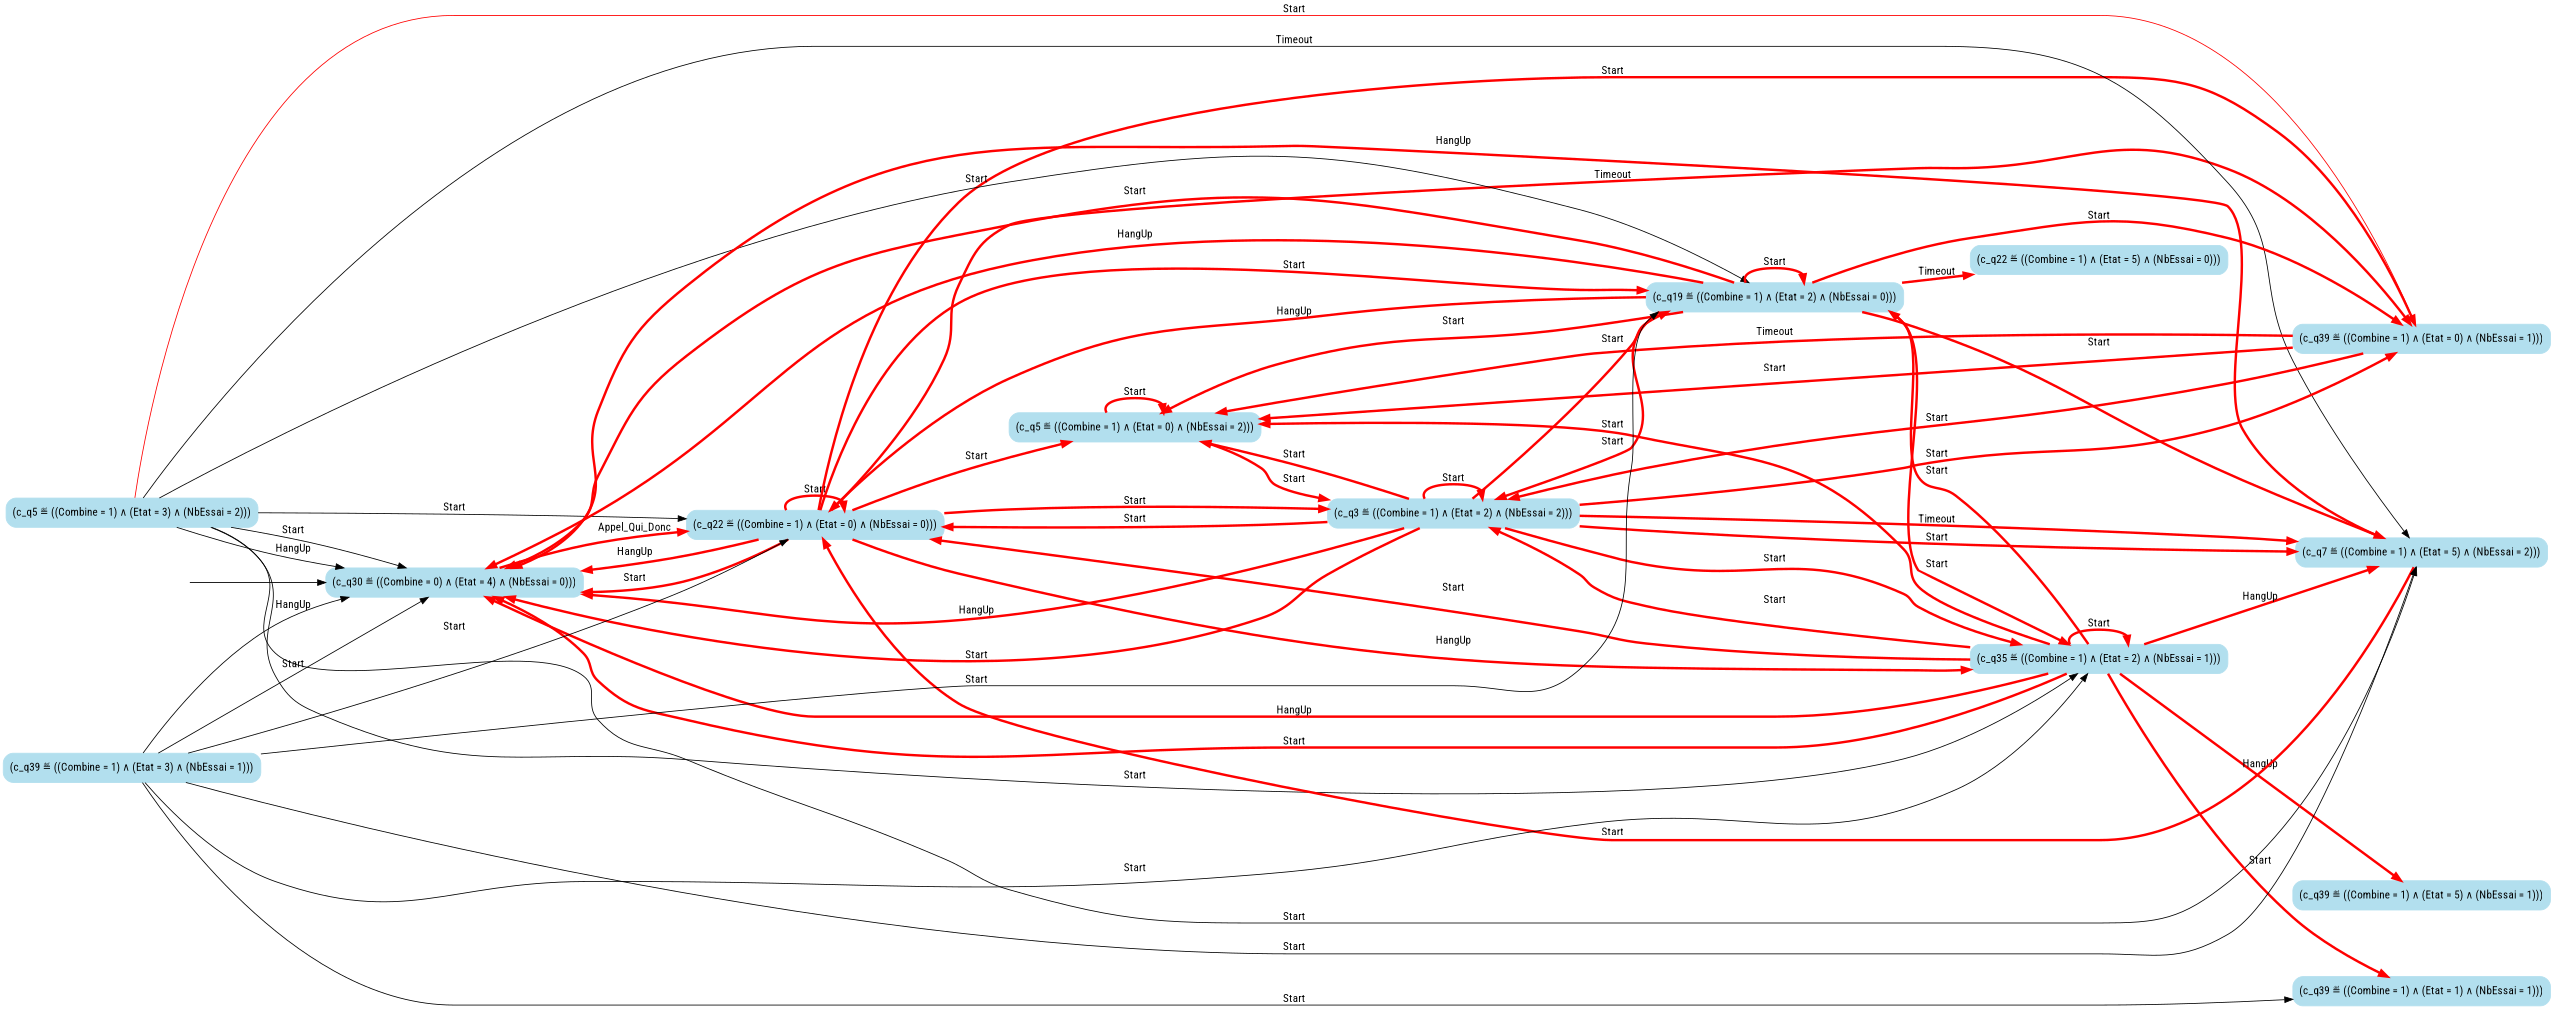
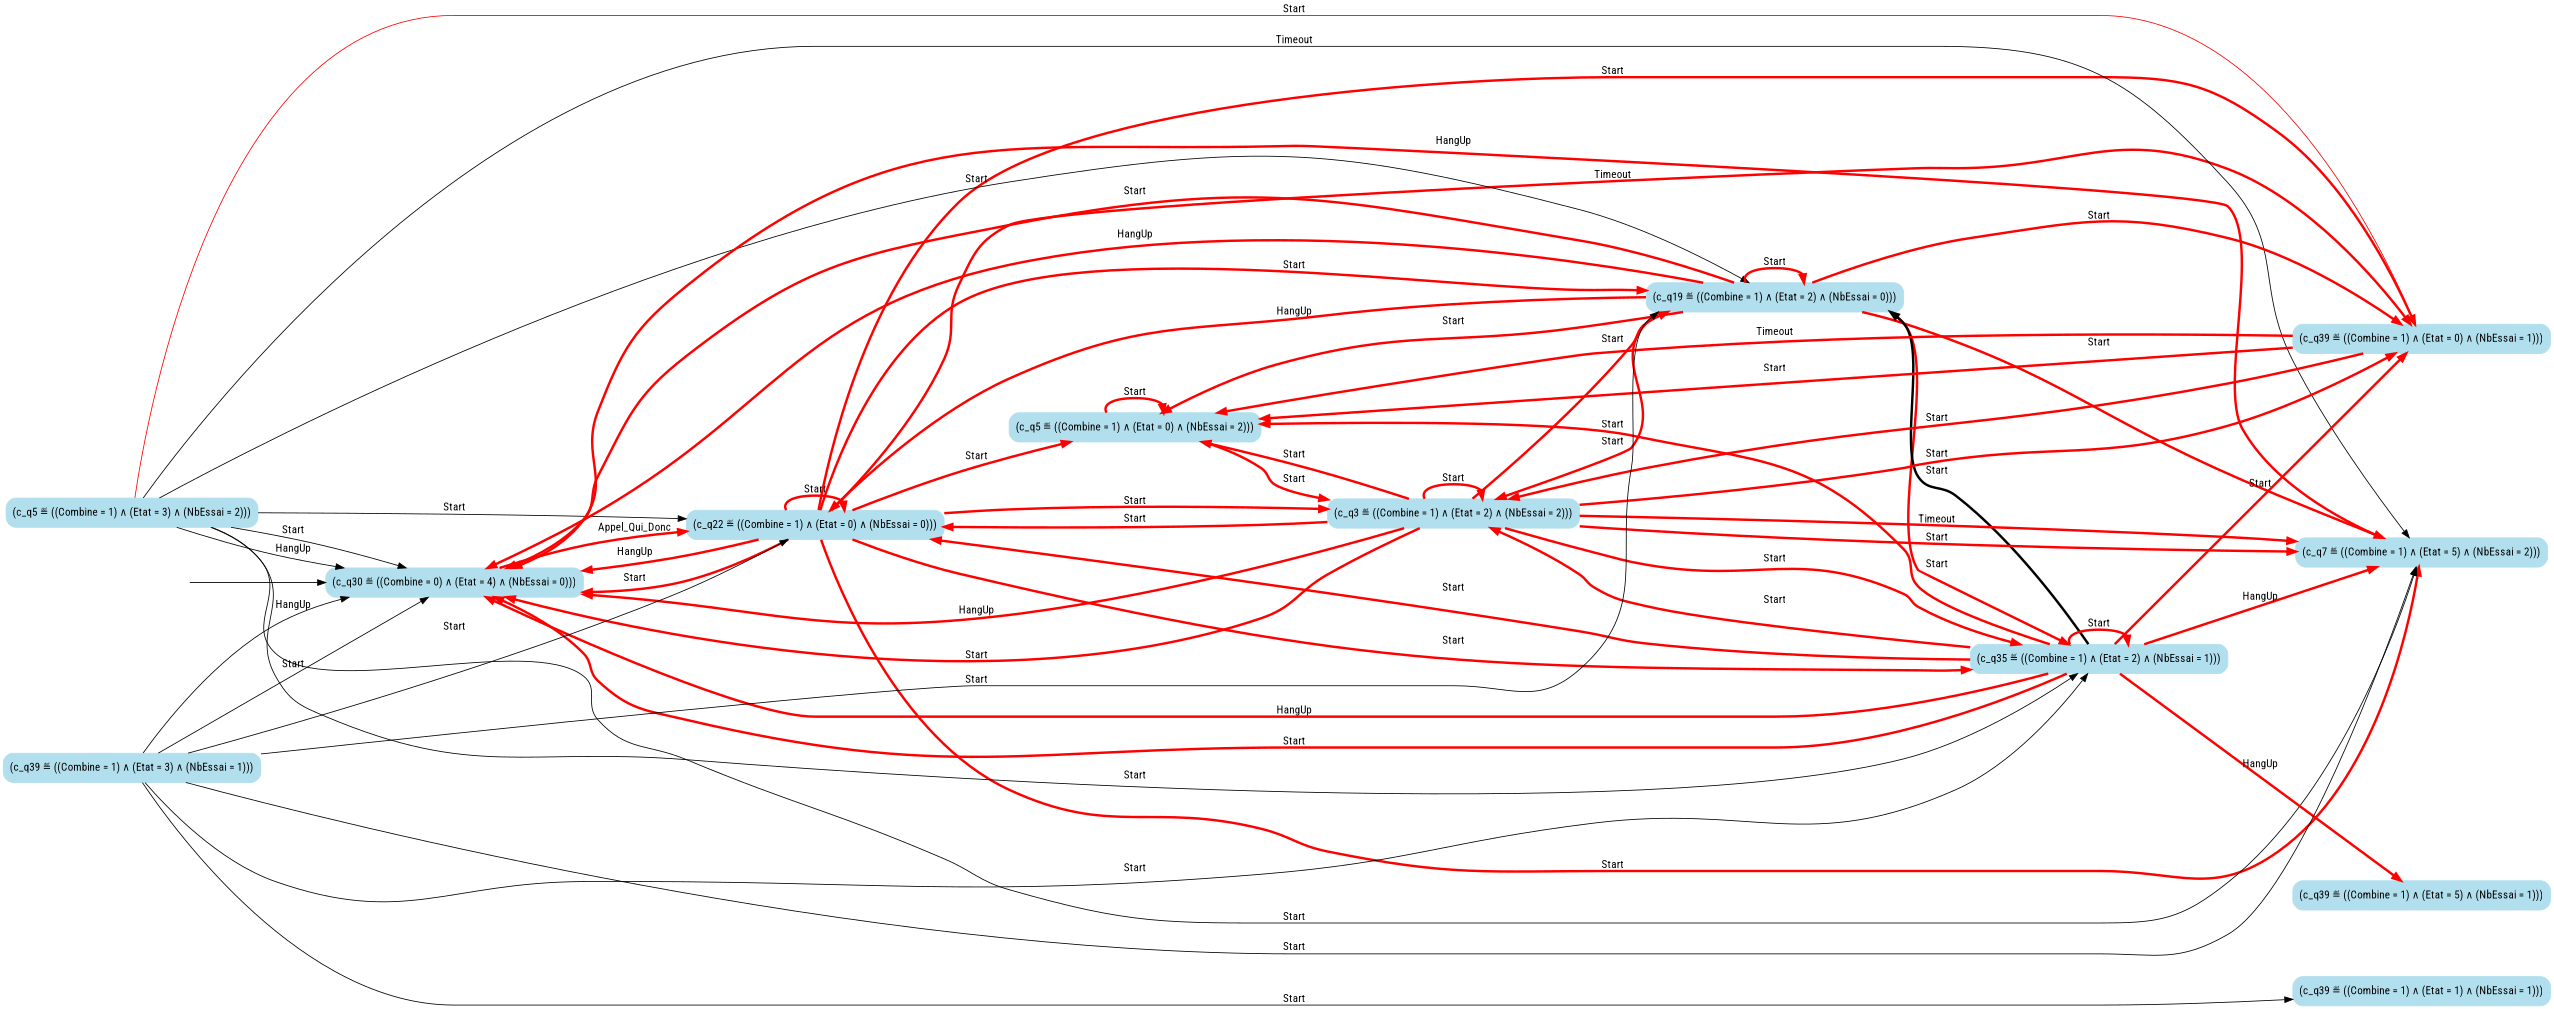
(2099, 260) -> none
(1952, 493) -> (1952, 493)
(1454, 641) -> (1454, 641)
(1636, 840) -> (1640, 871)
(2223, 843) -> (2257, 502)
